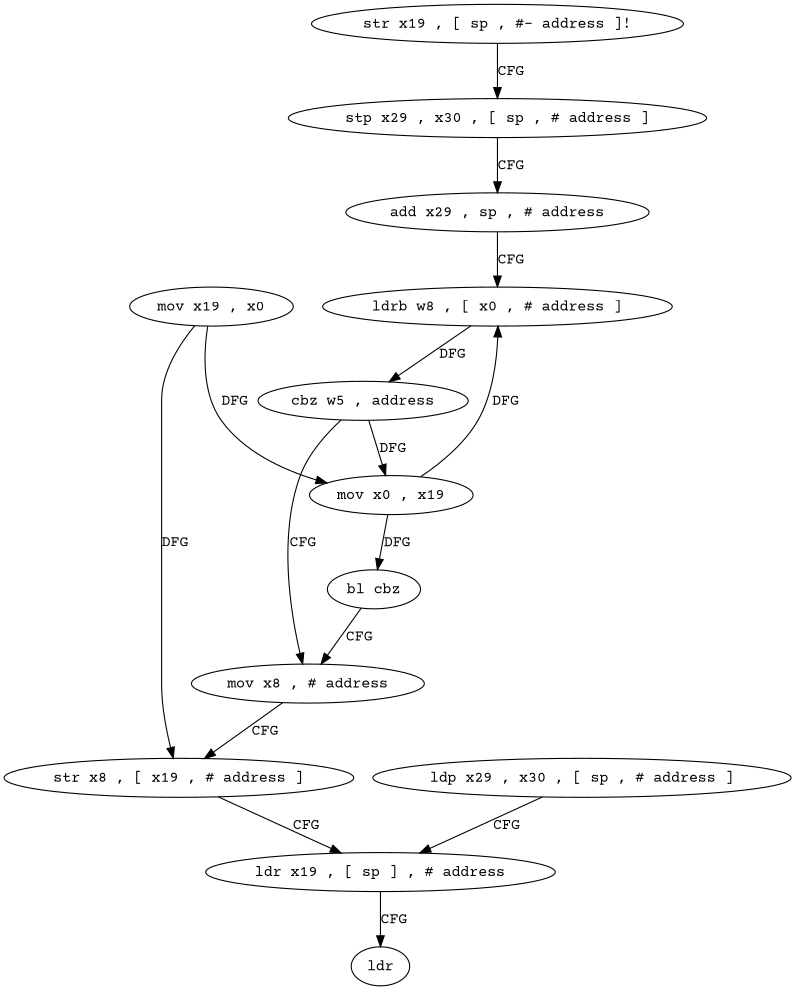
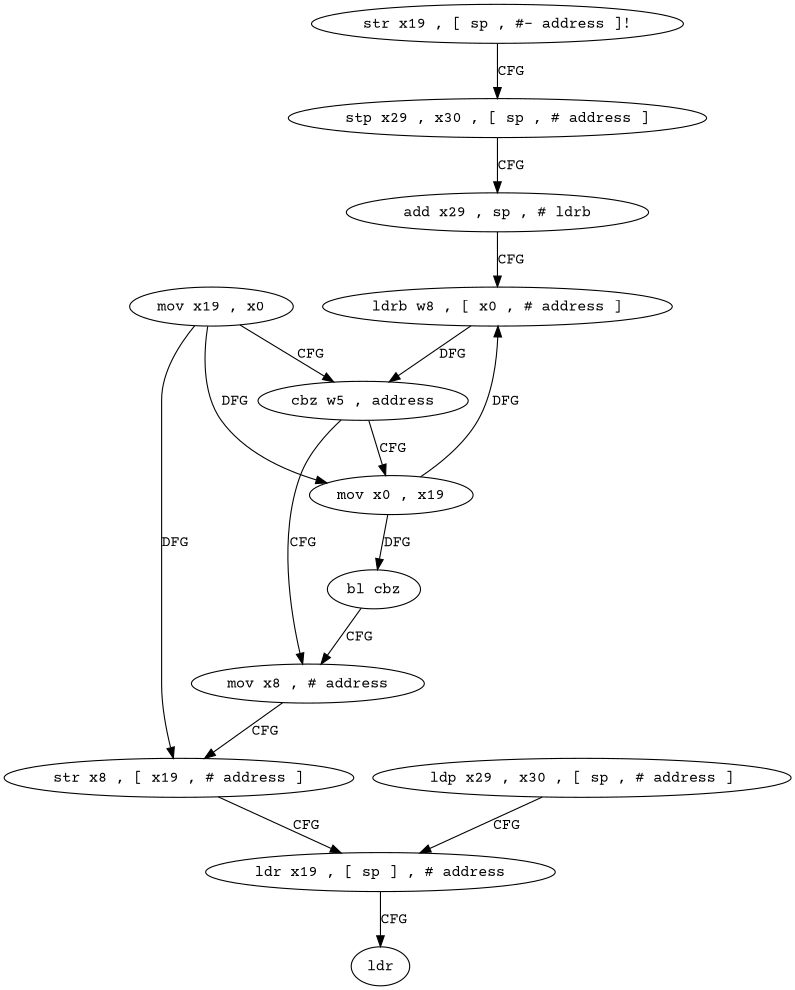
(497, 212) -> (497, 212)
none -> (282, 351)
(393, 448) -> (393, 448)
